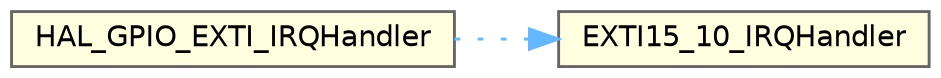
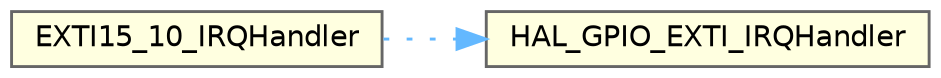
(492, 39) -> (420, 39)
